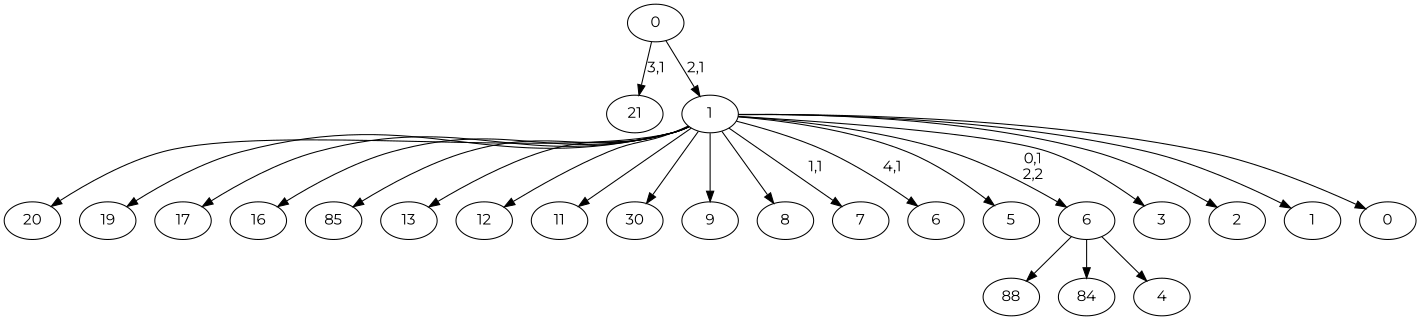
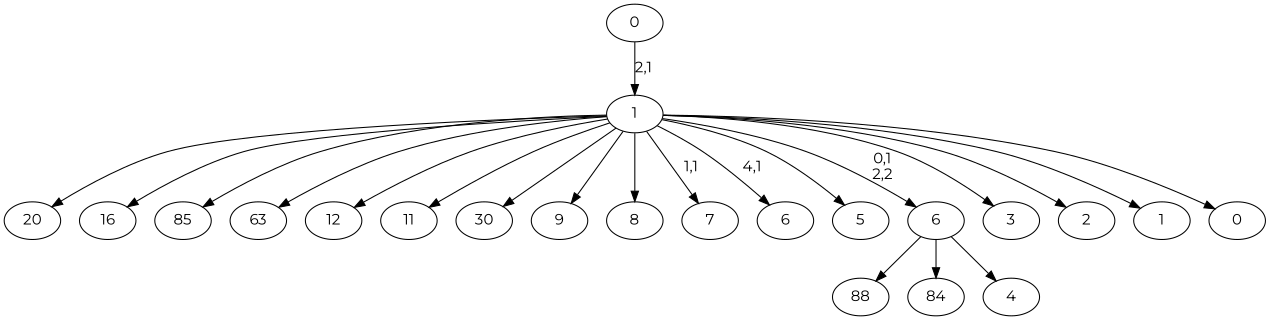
(635, 114) -> none
(108, 221) -> none
(183, 221) -> none
(409, 221) -> (258, 221)
